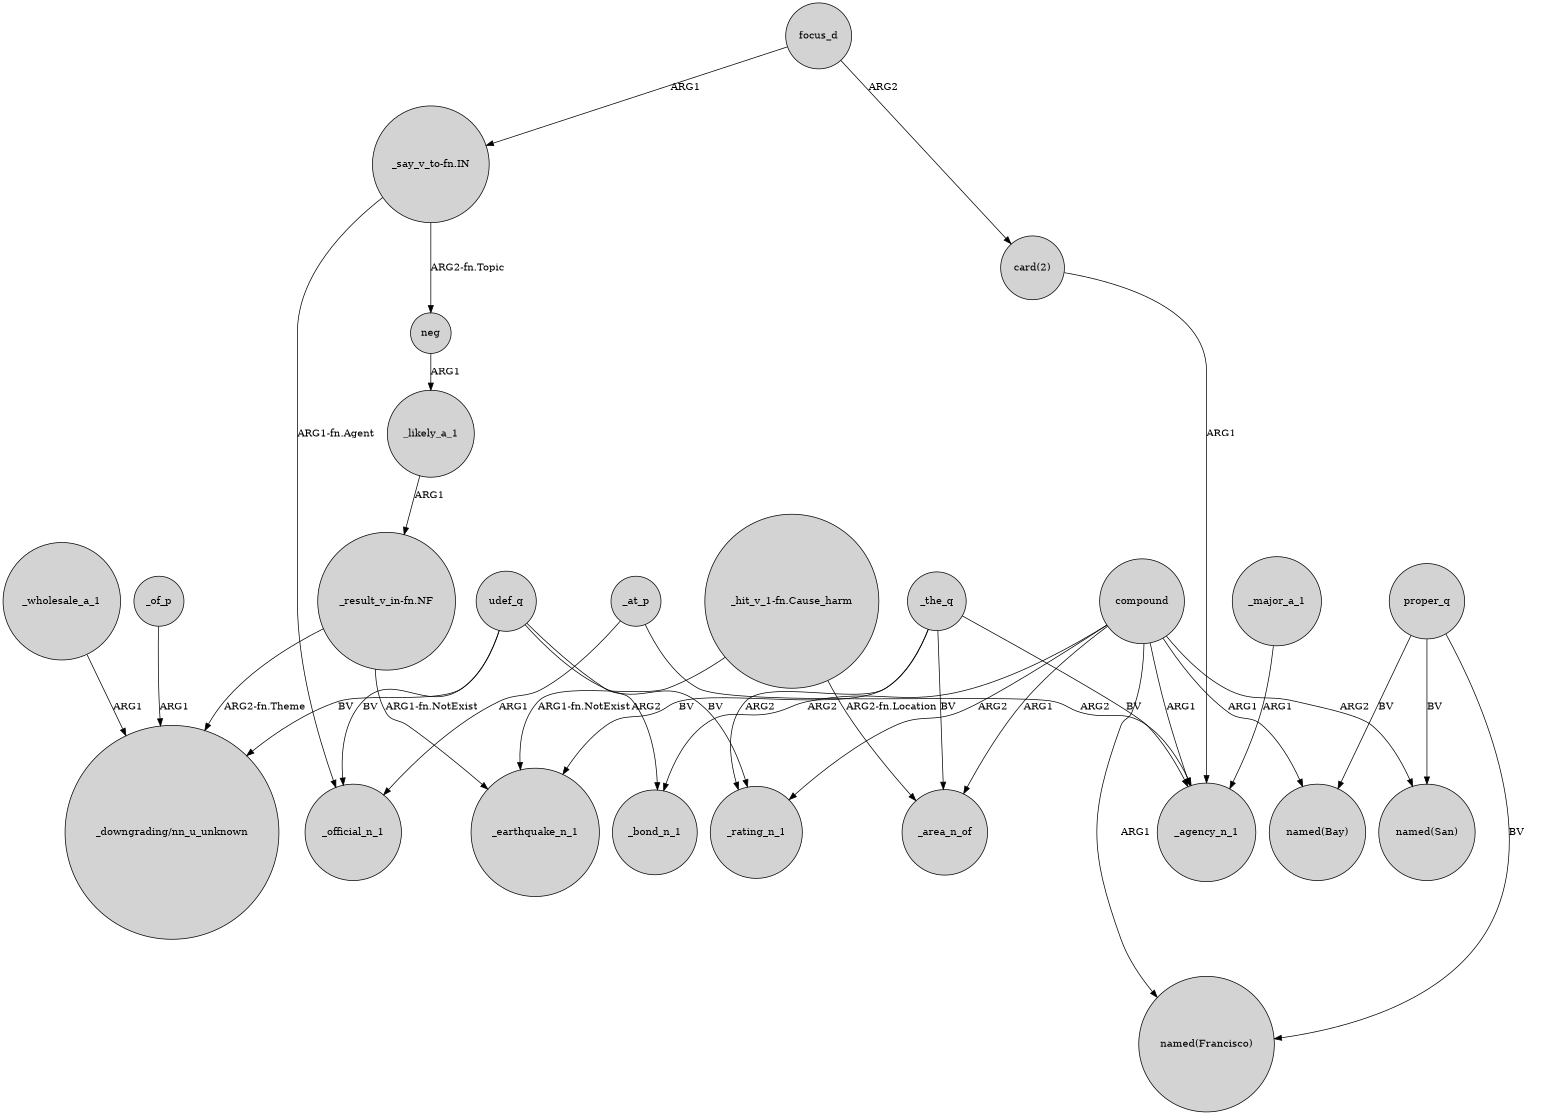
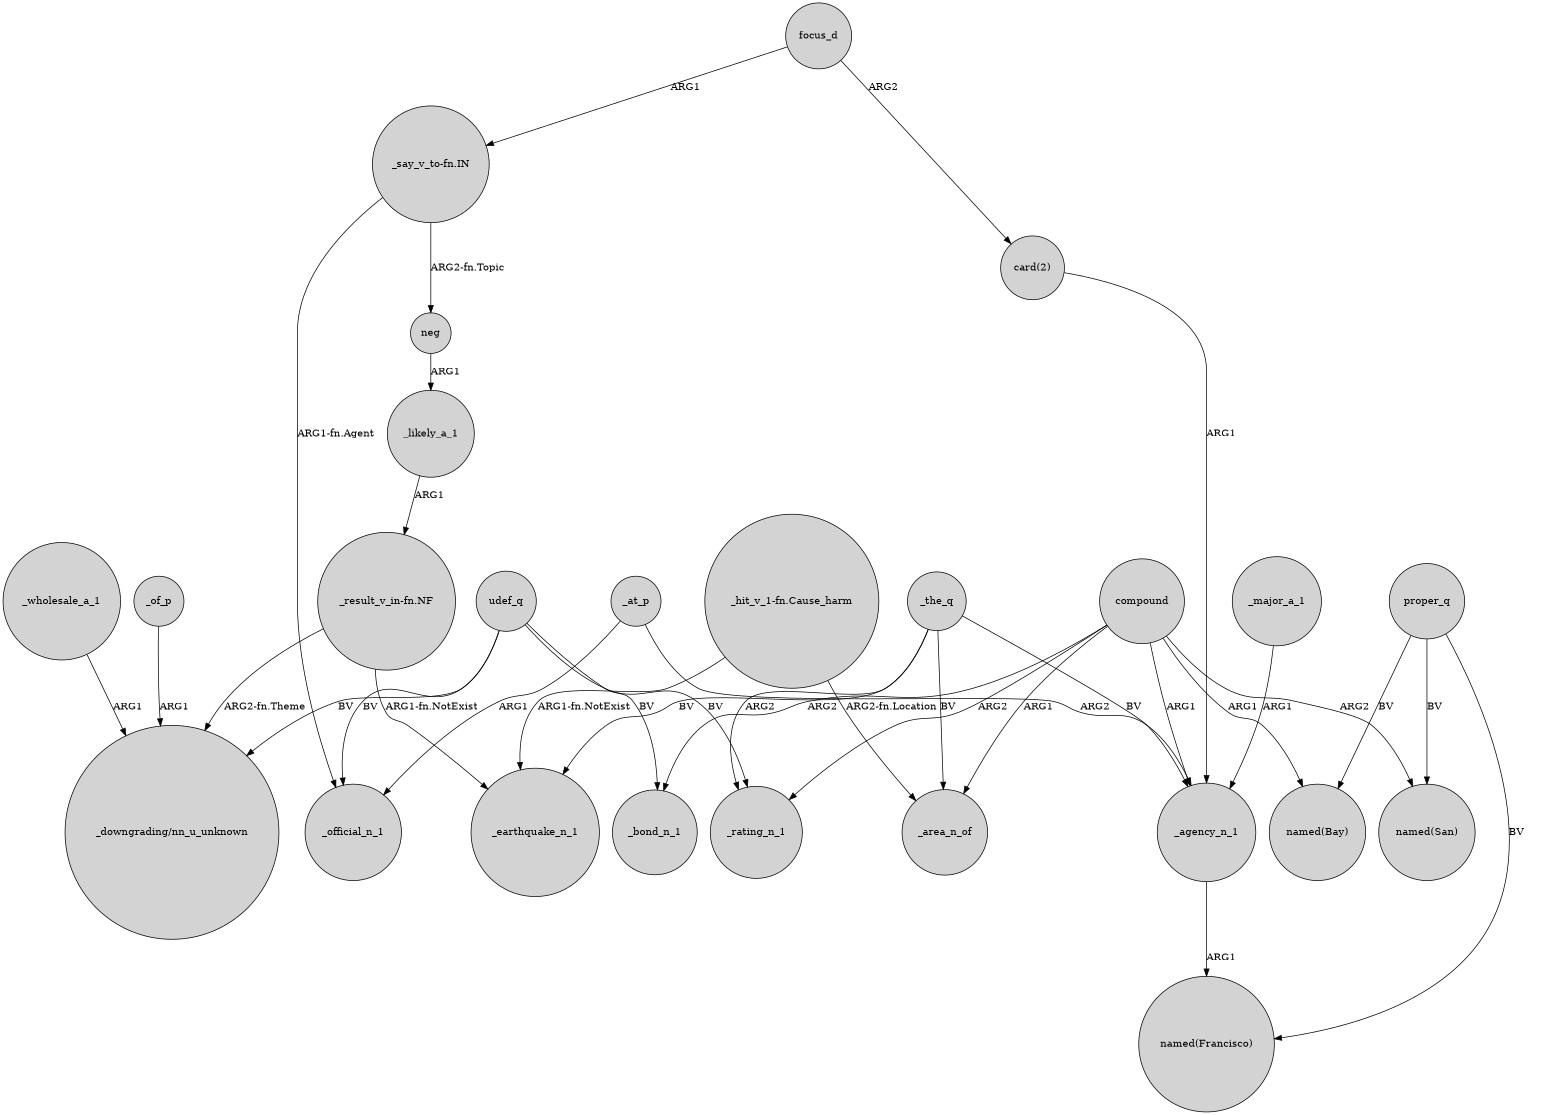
(647, 707) -> (647, 707)
(1098, 819) -> (1207, 925)
